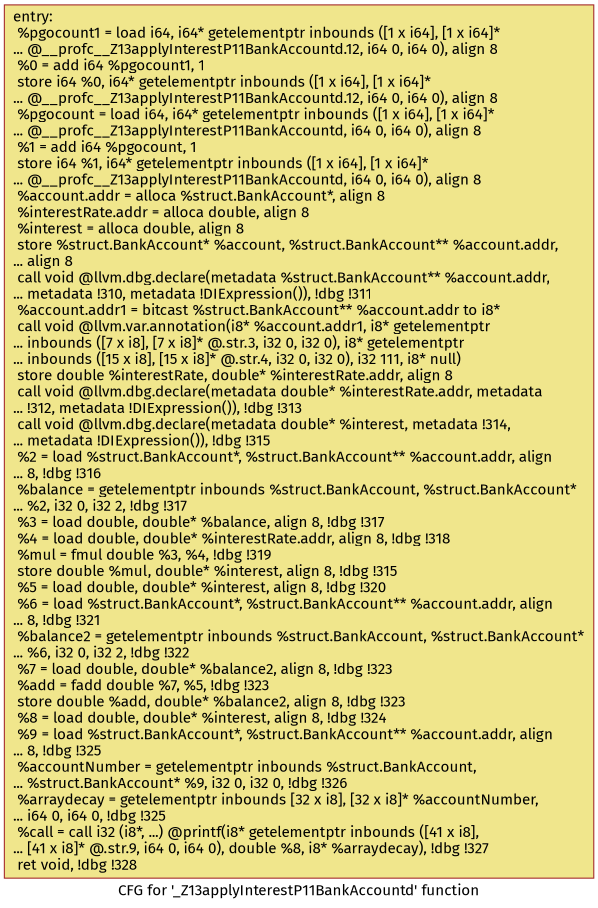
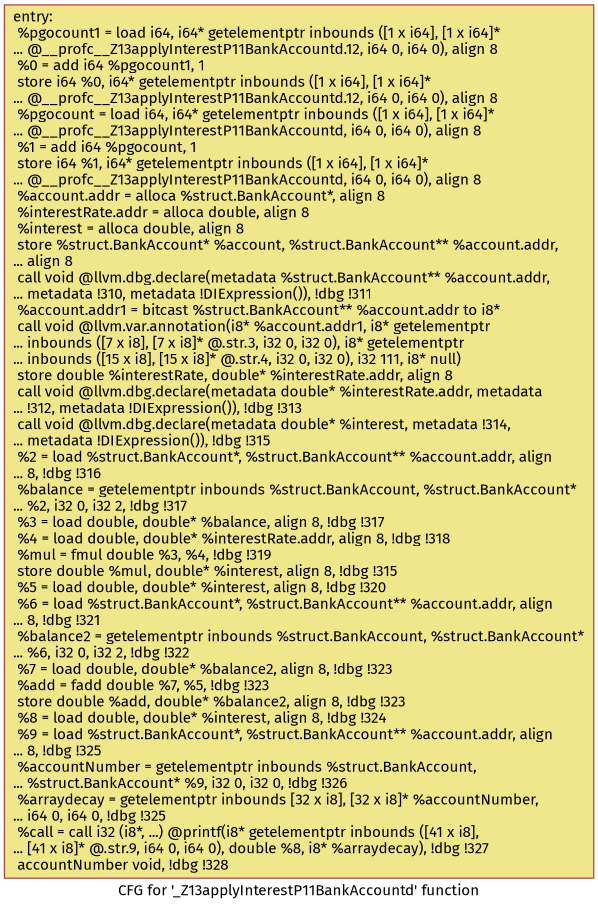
(76, 865) -> (121, 865)
